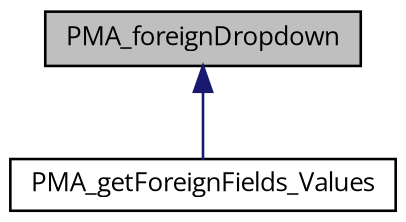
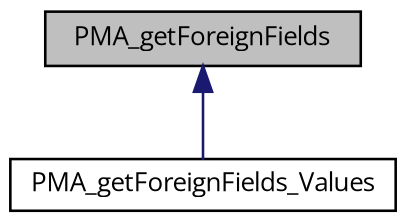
(203, 39) -> (203, 39)
